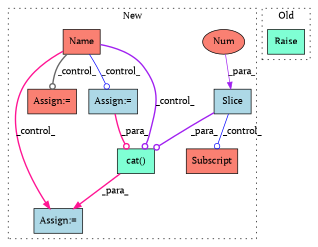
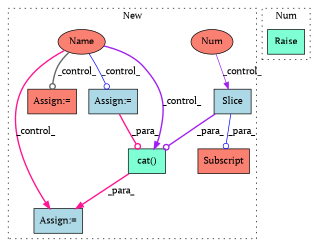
(286, 16) -> (286, 16)
(82, 42) -> (82, 42)
(242, 72) -> (243, 72)
(152, 80) -> (155, 81)
(243, 131) -> (242, 131)
